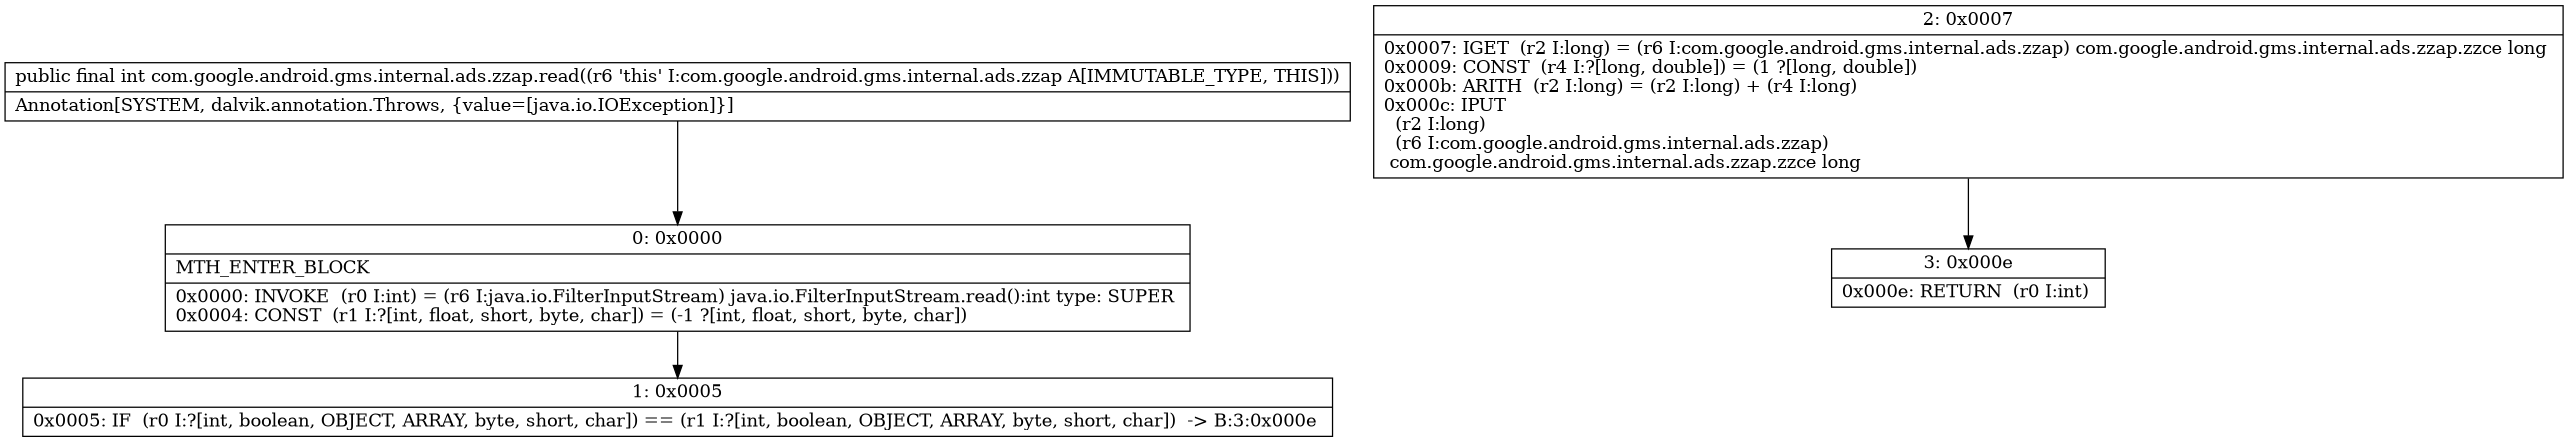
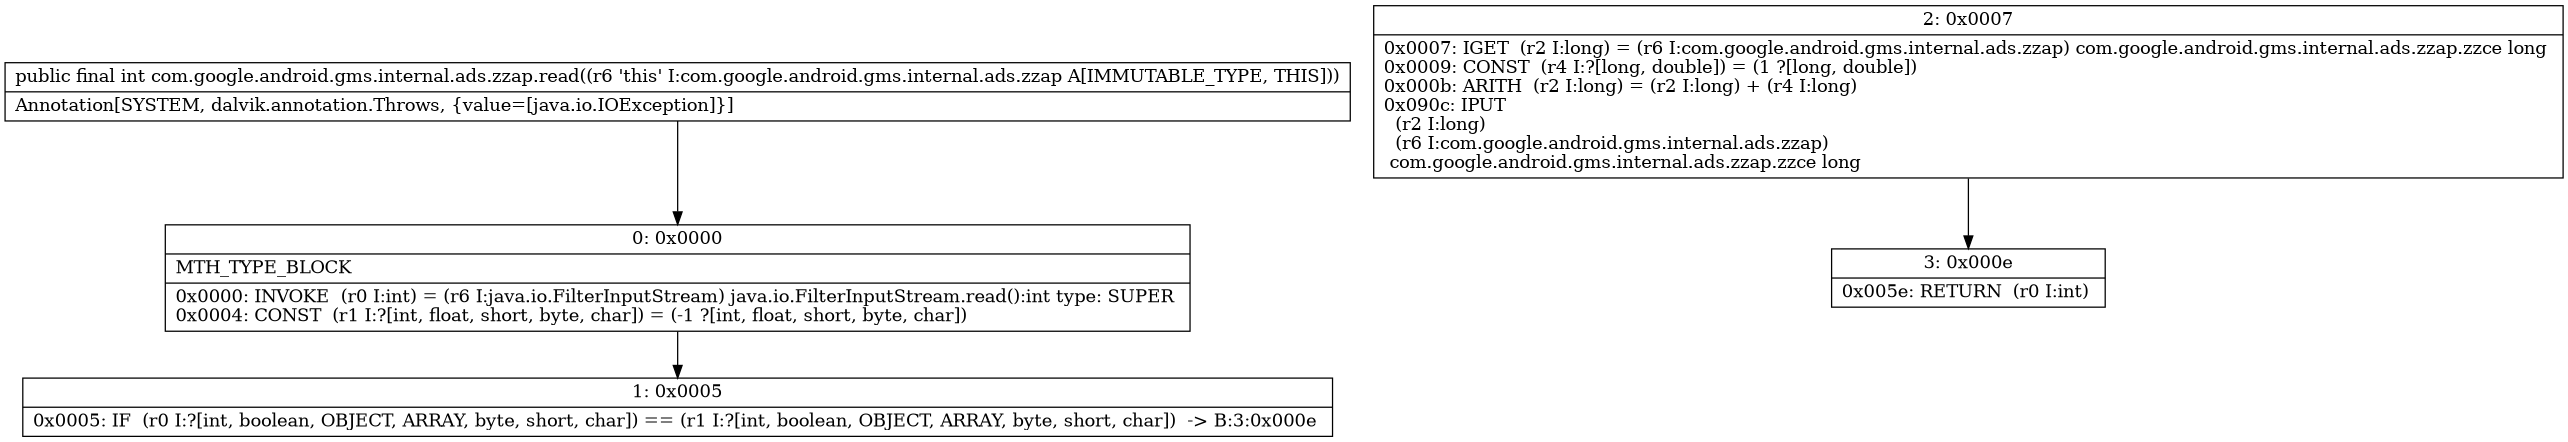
(1451, 106) -> (1451, 106)
(273, 268) -> (263, 268)
(1968, 292) -> (1968, 292)
